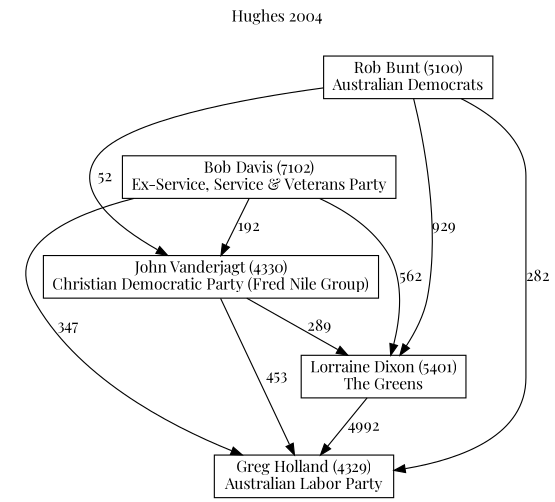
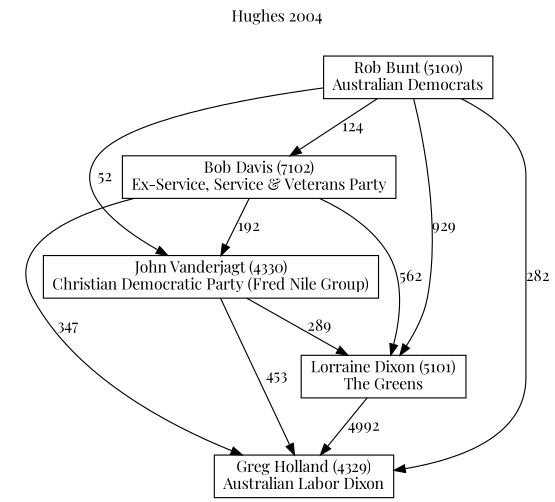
none -> (338, 124)
(384, 377) -> (384, 377)
(304, 476) -> (304, 476)
